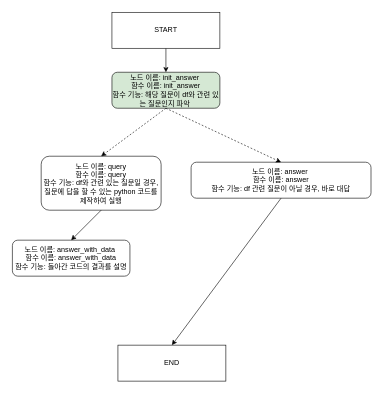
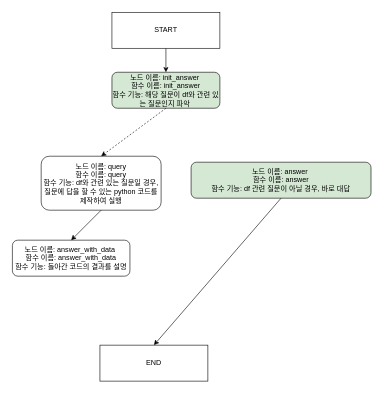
(179, 114) -> none
(281, 180) -> (281, 180)
(172, 363) -> (154, 363)
